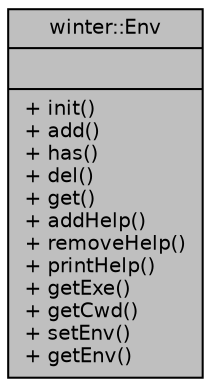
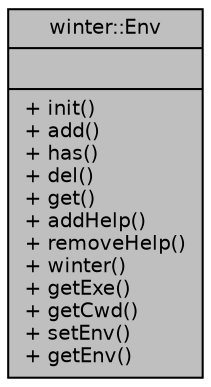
(90, 266) -> (76, 266)
